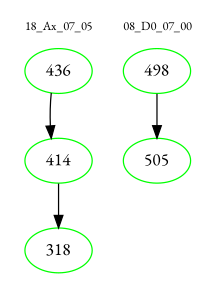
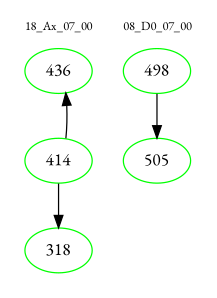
(59, 27) -> (59, 27)
(50, 109) -> (67, 122)
